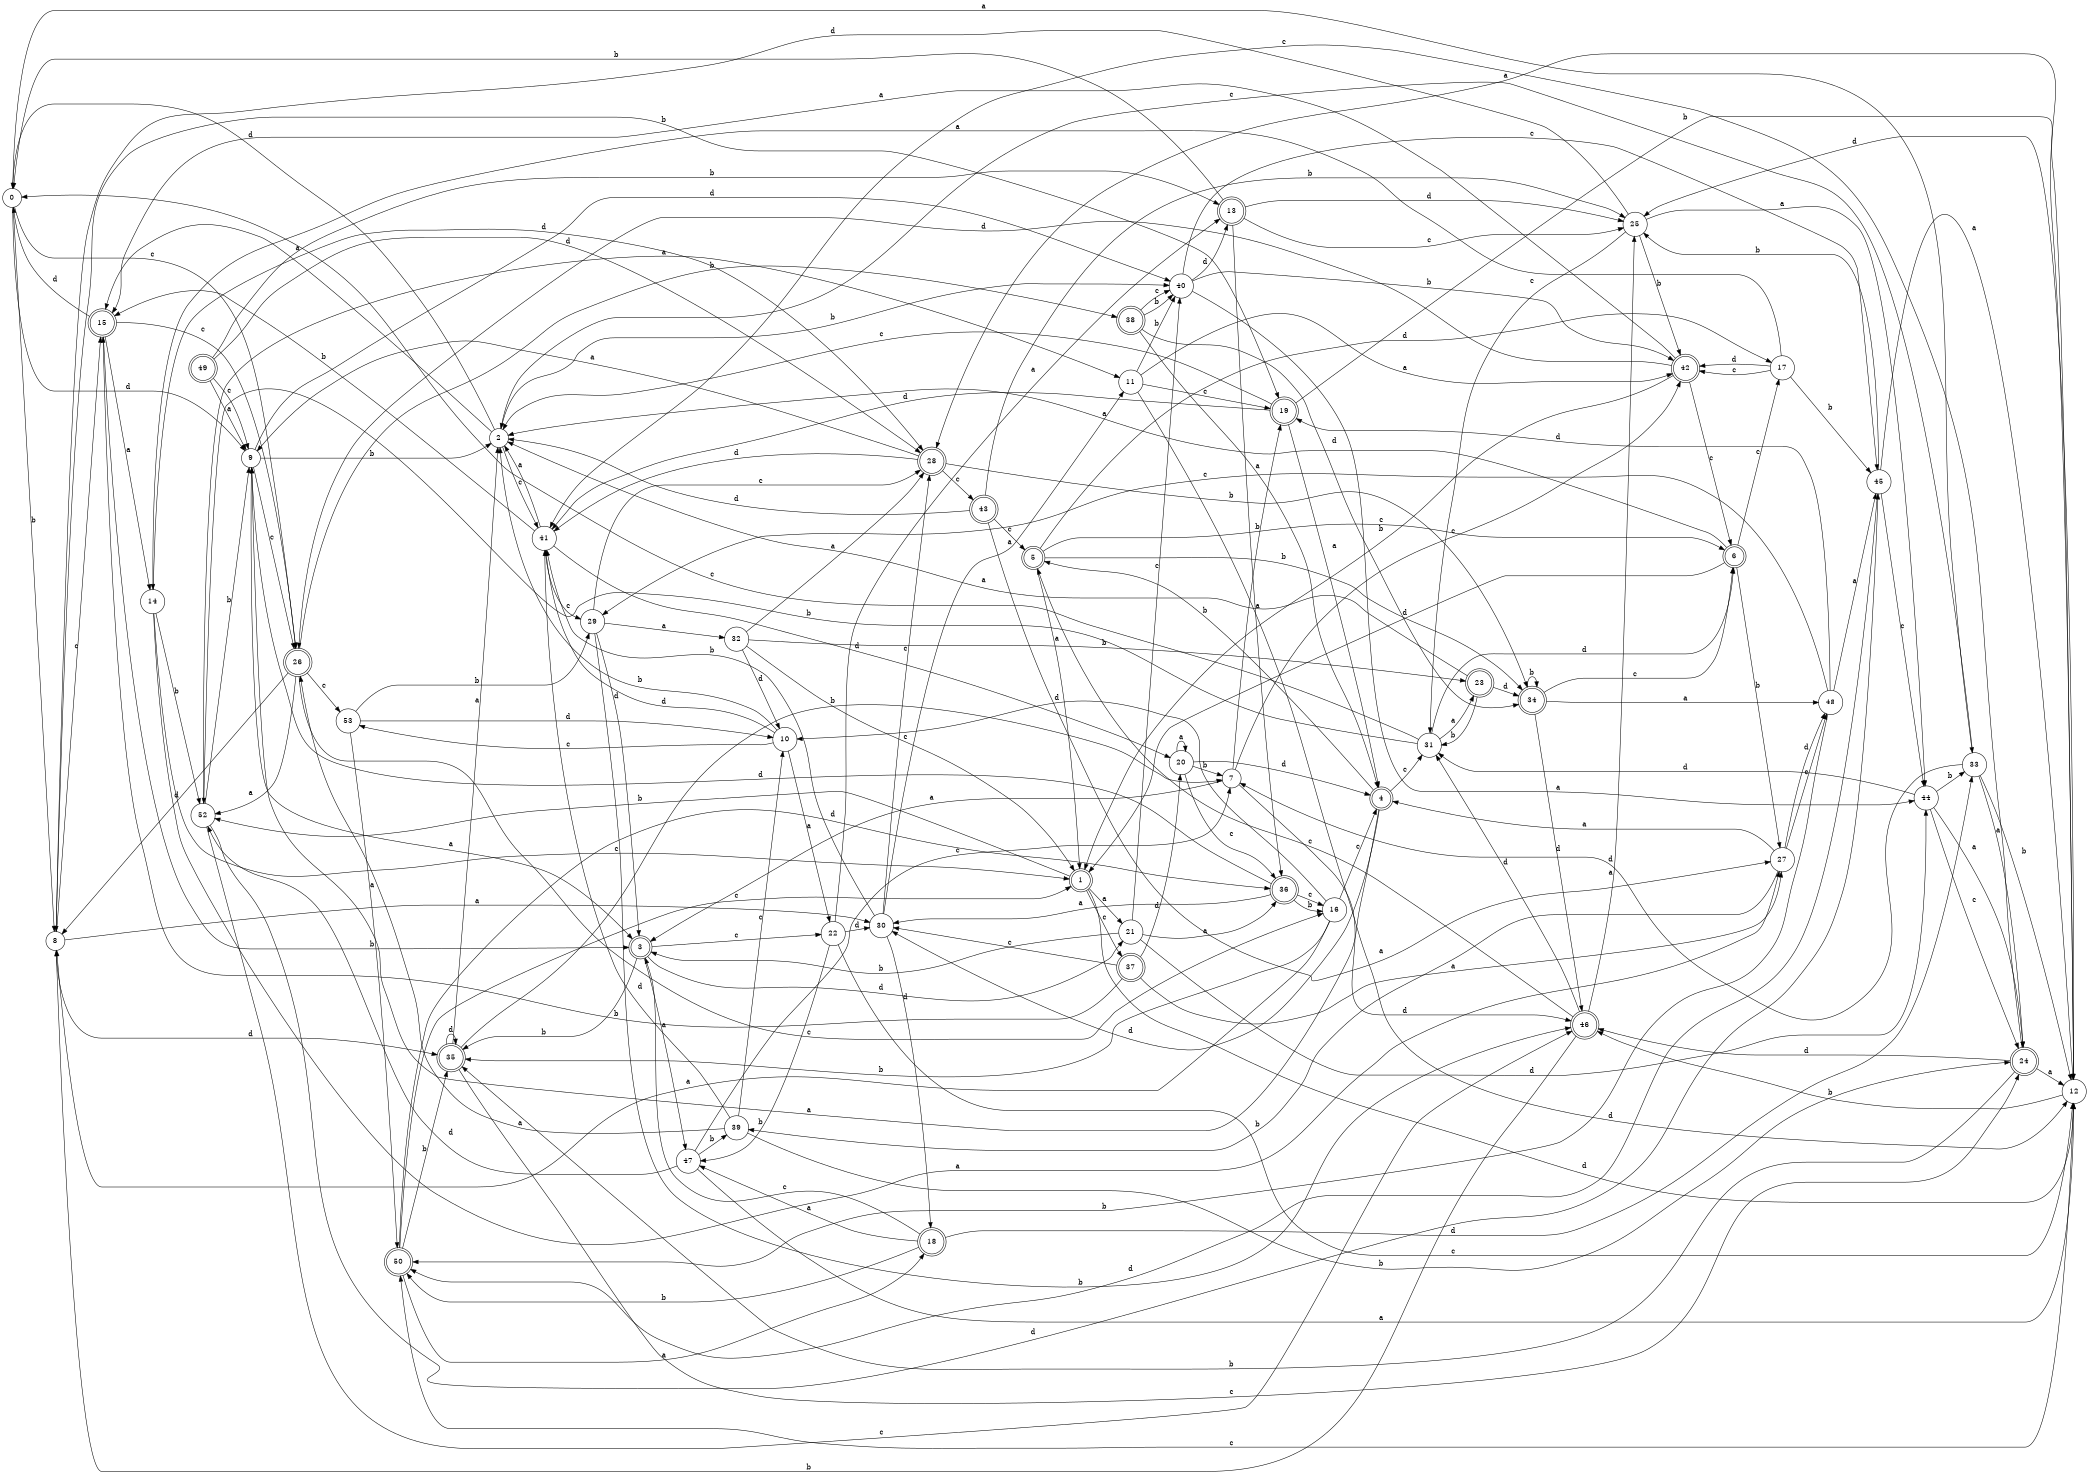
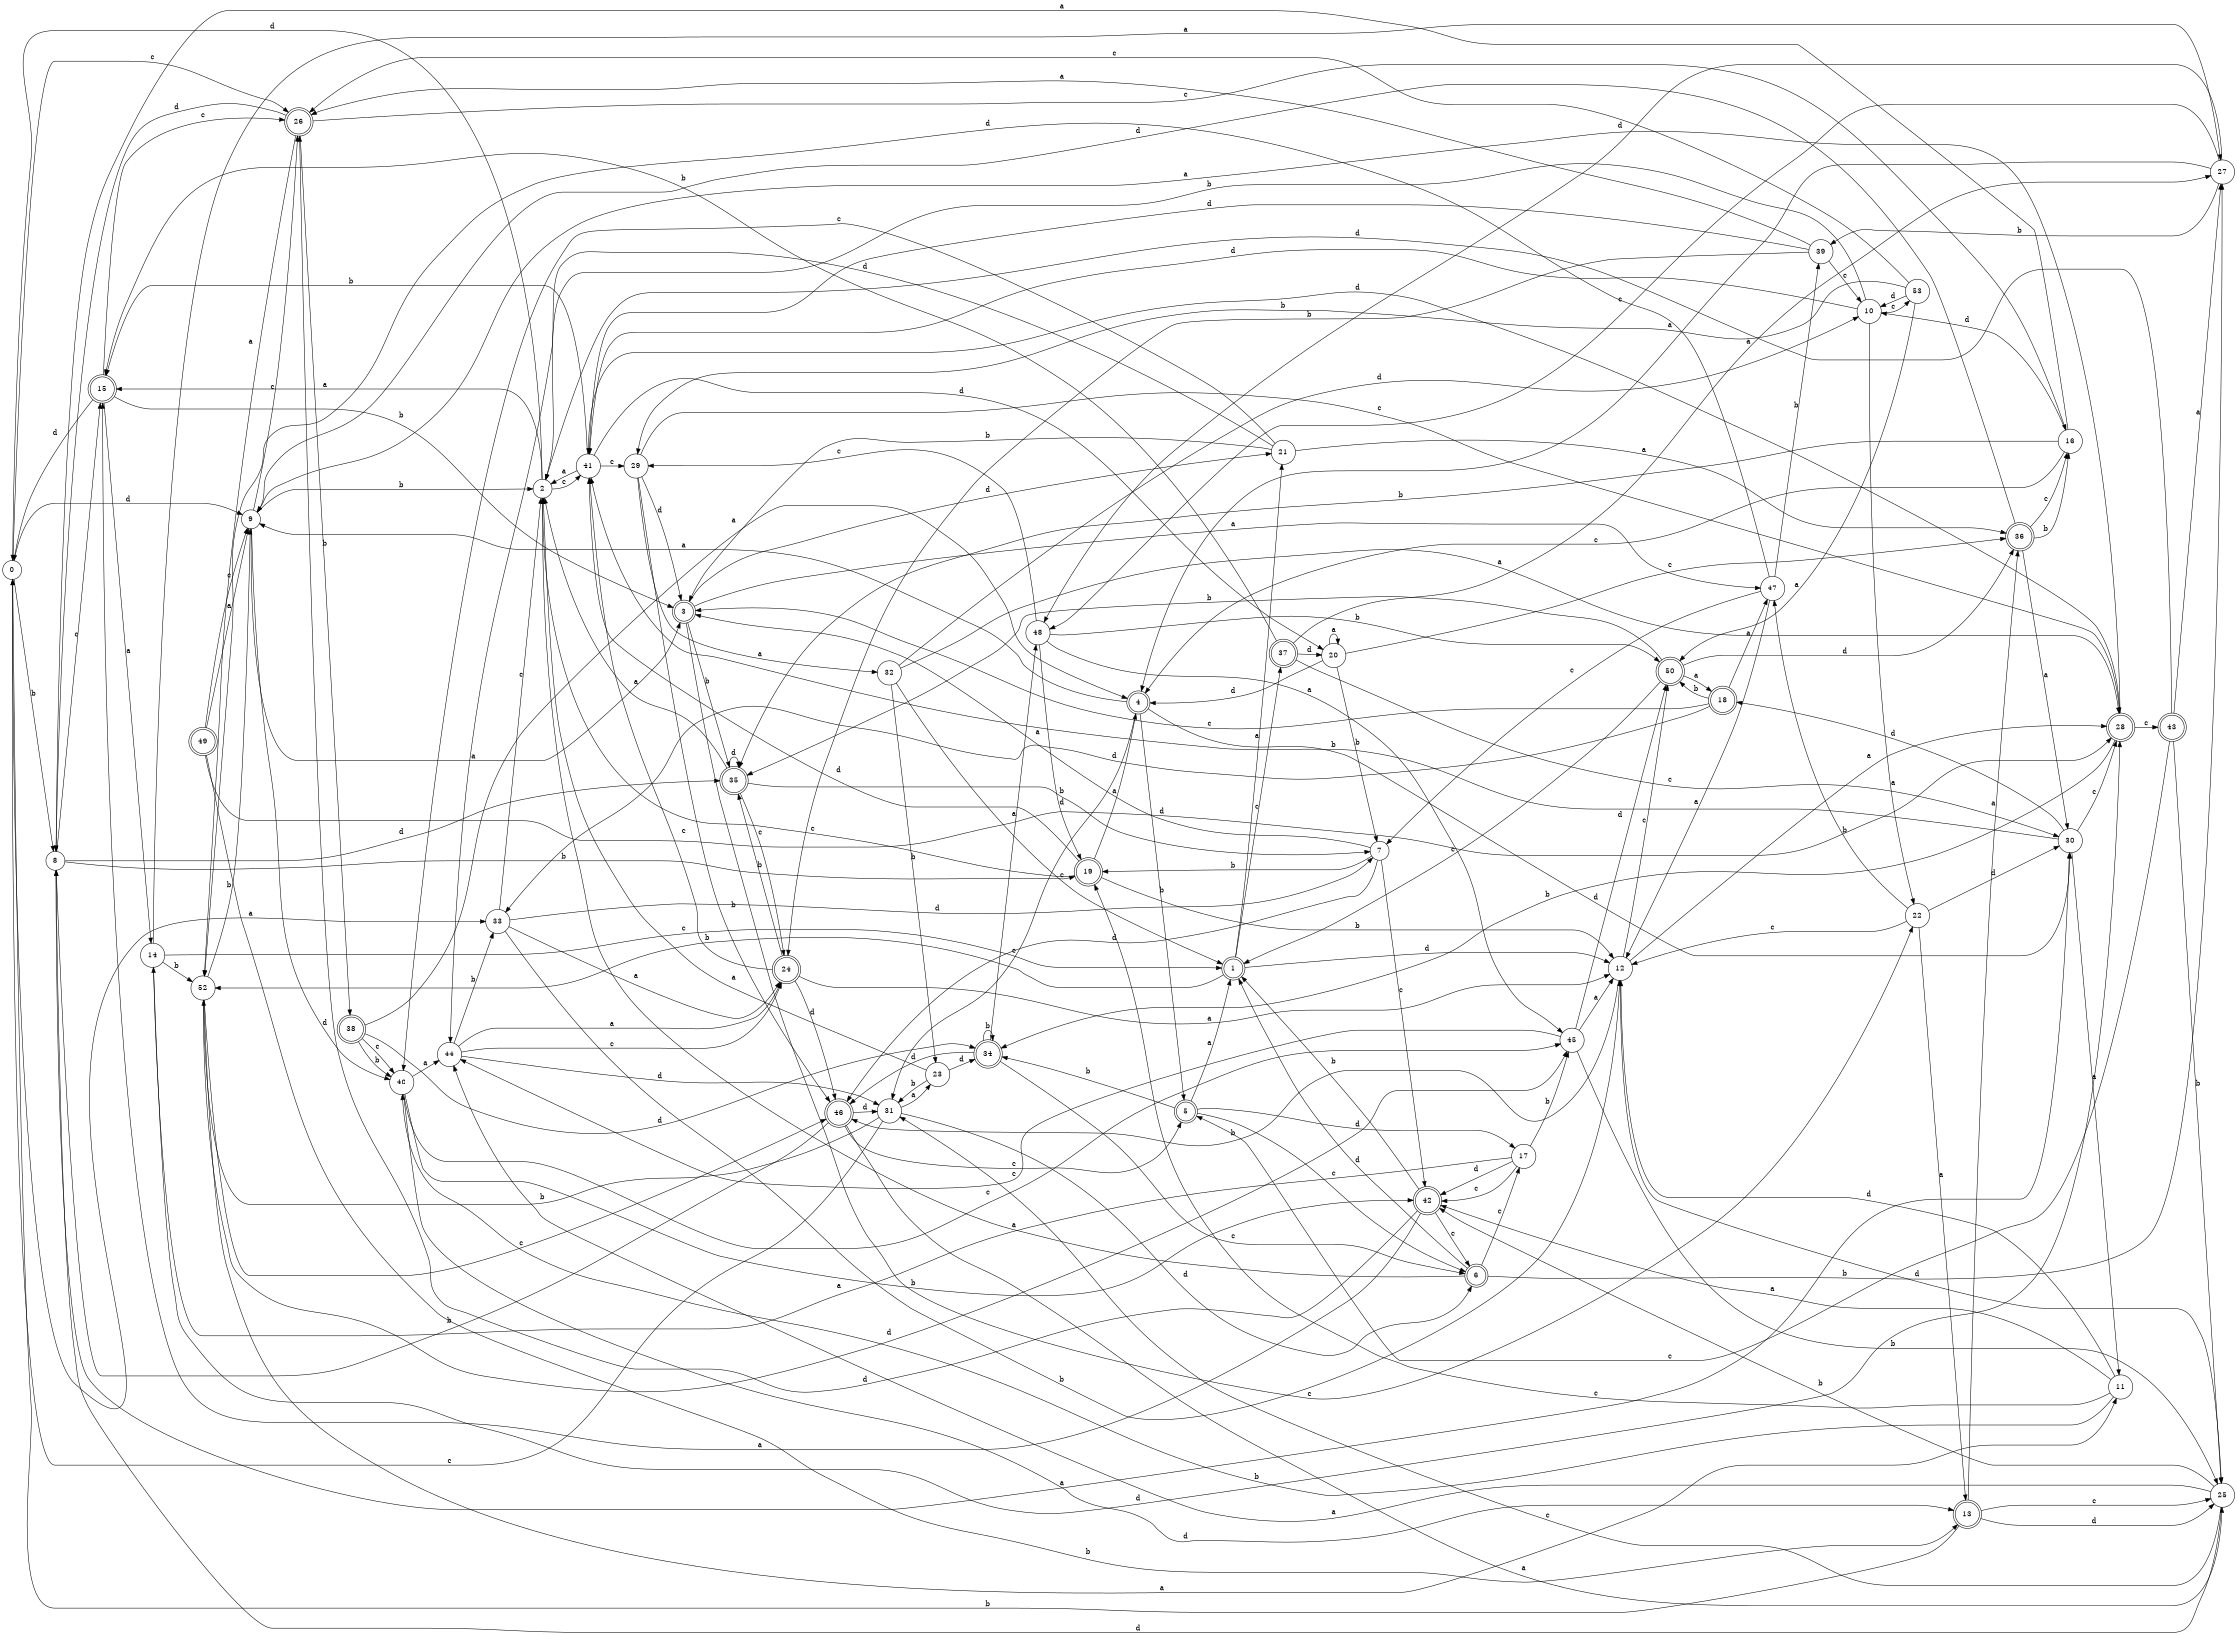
(814, 328) -> none
(1480, 683) -> (938, 1075)
(322, 690) -> (1133, 58)
